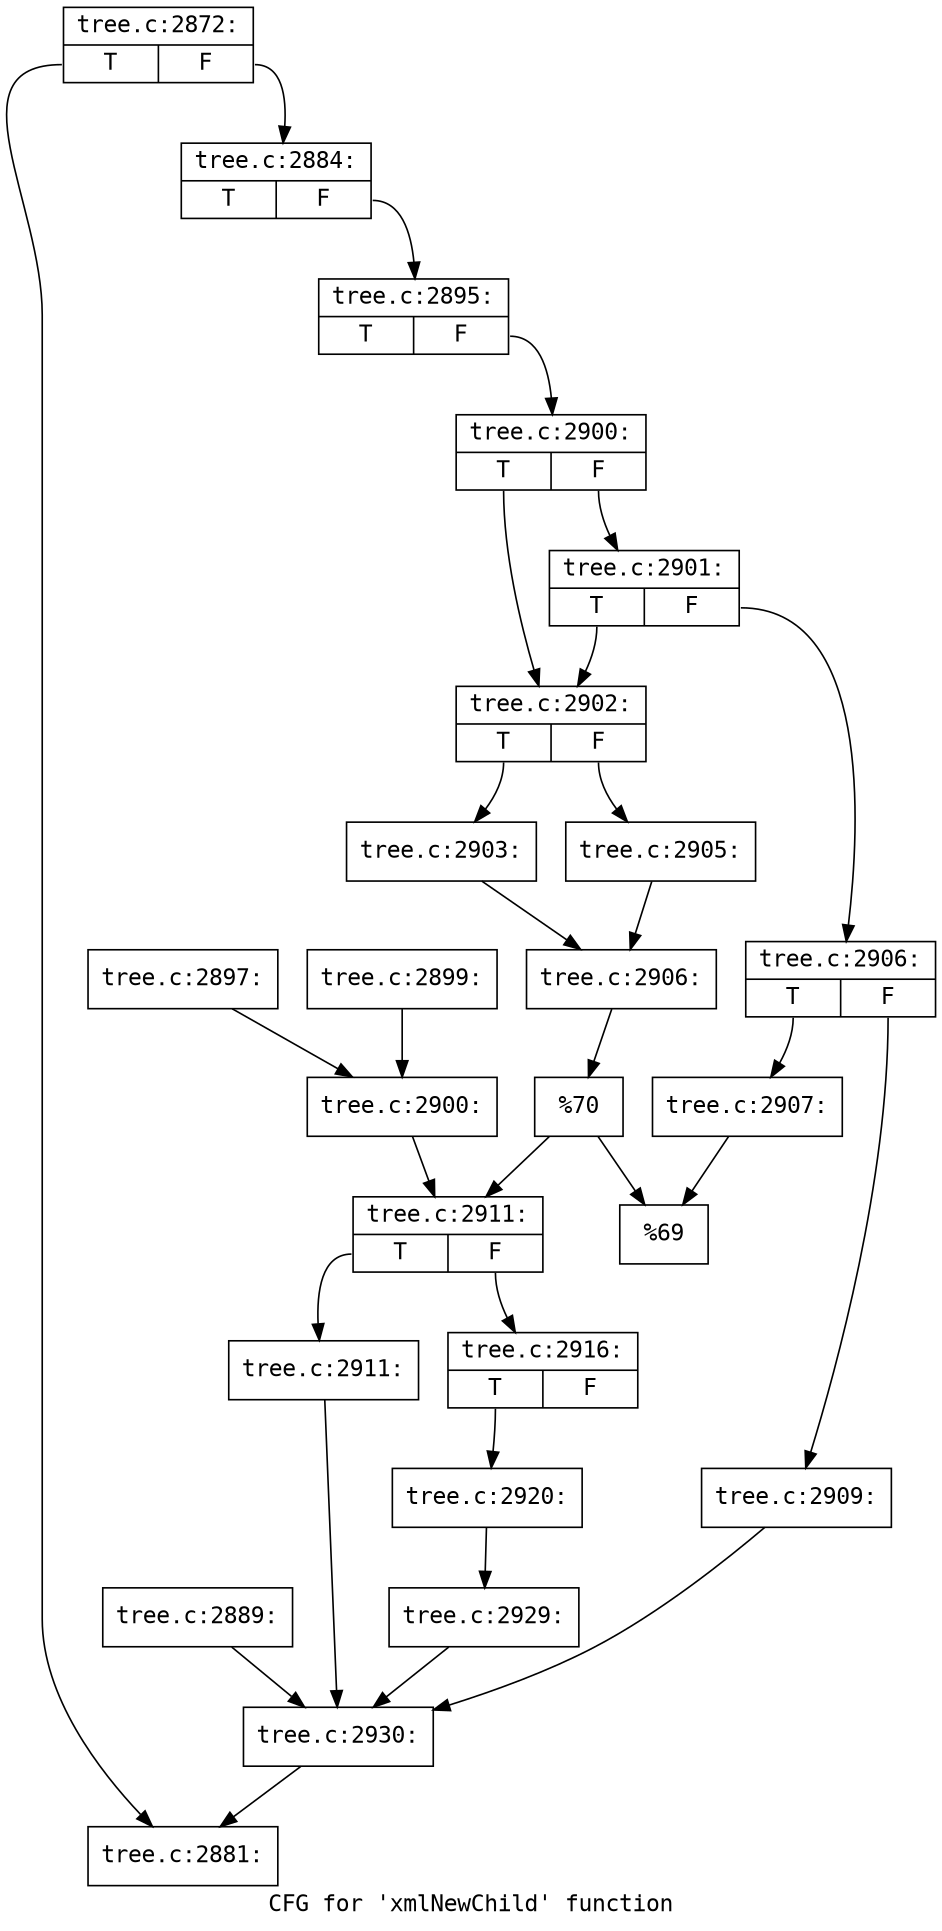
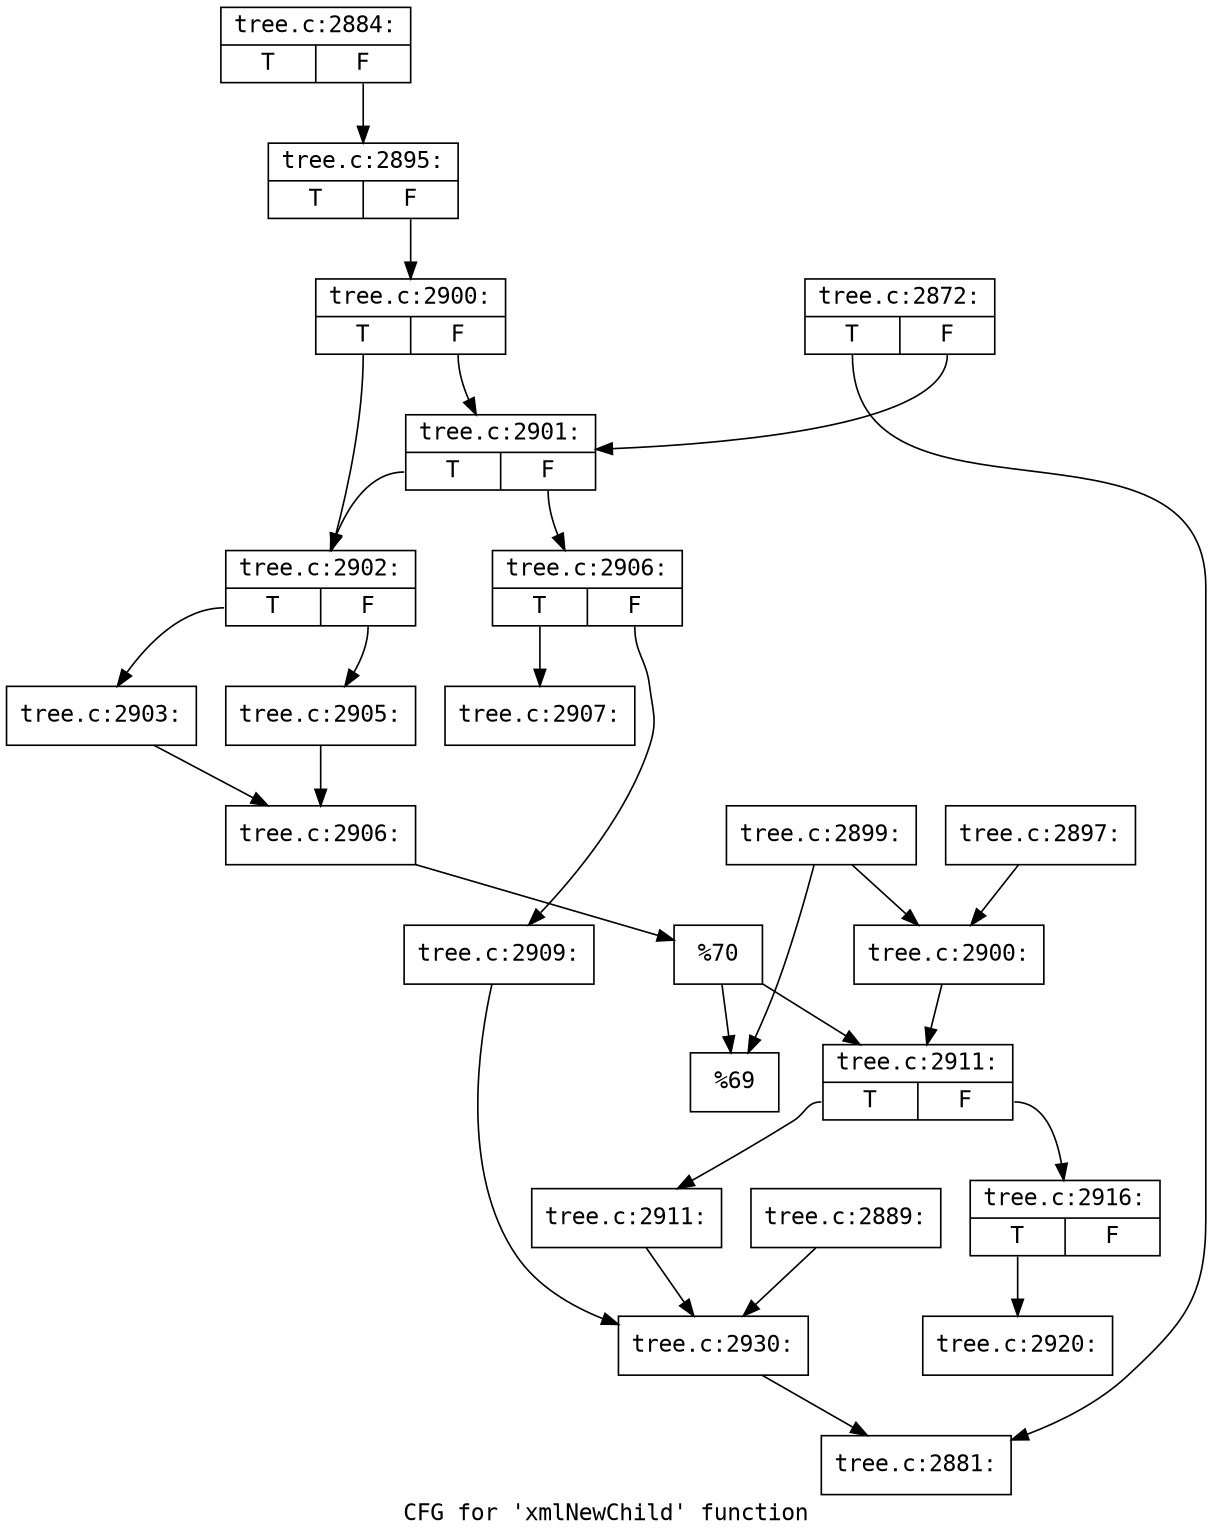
(282, 88) -> (793, 432)
(710, 1164) -> (788, 952)
(484, 1617) -> none
